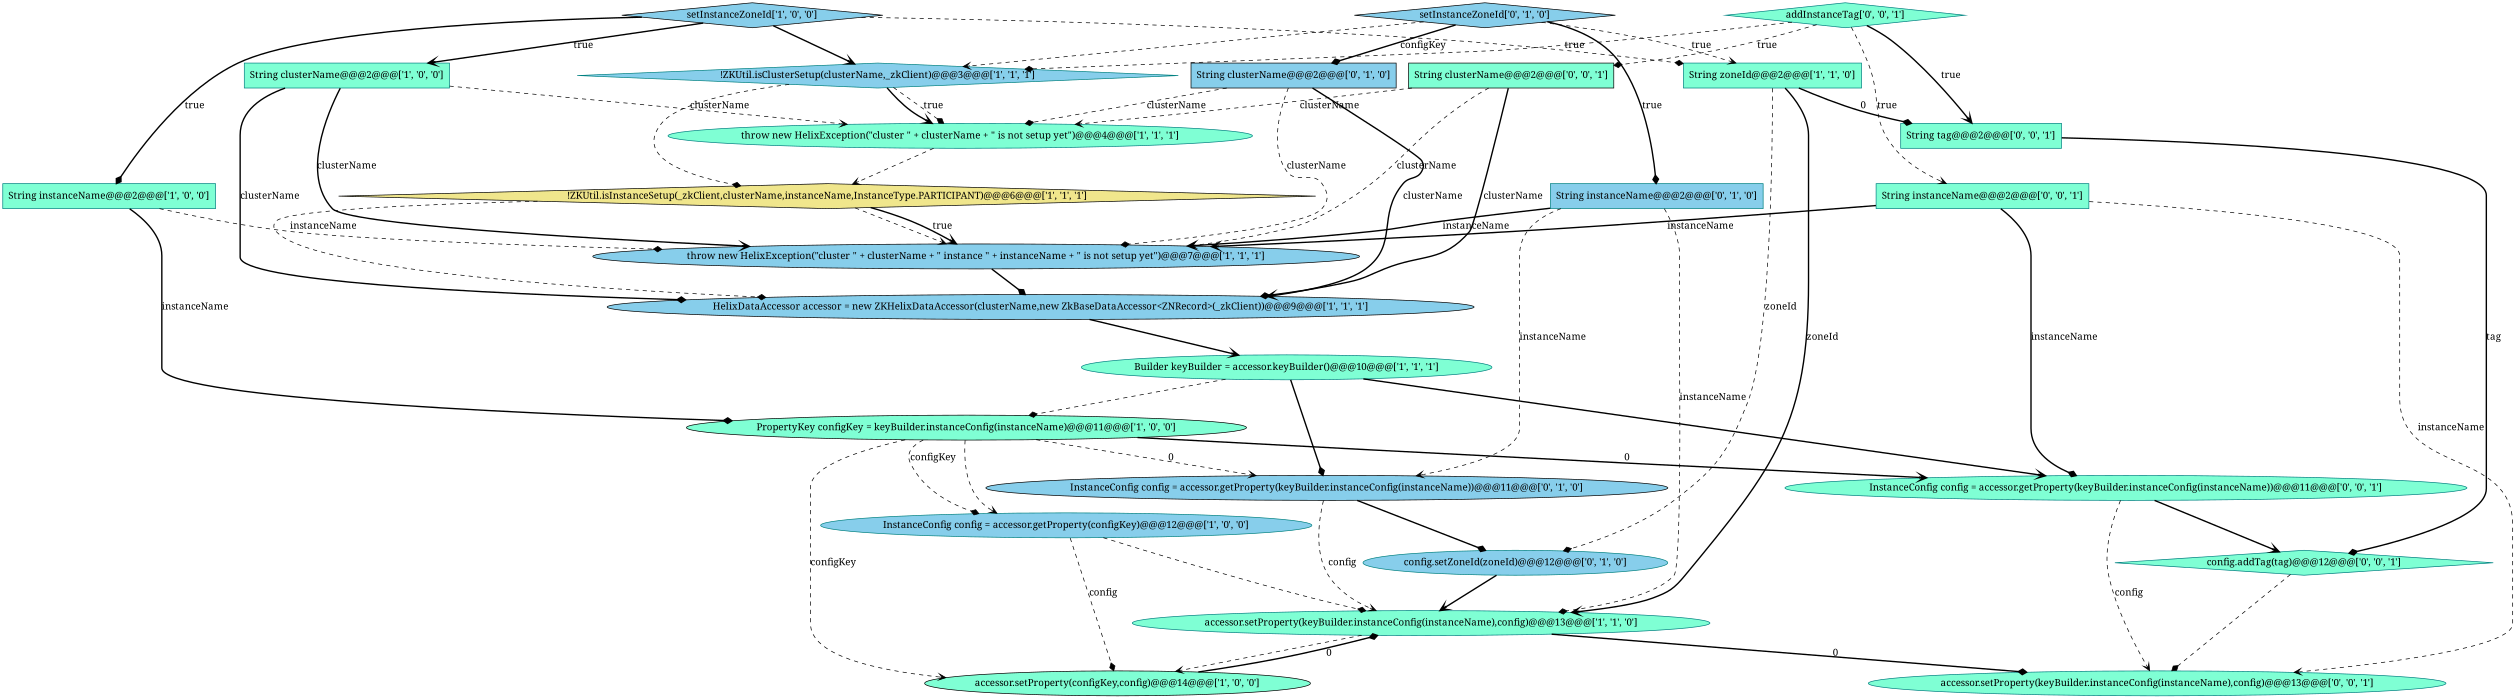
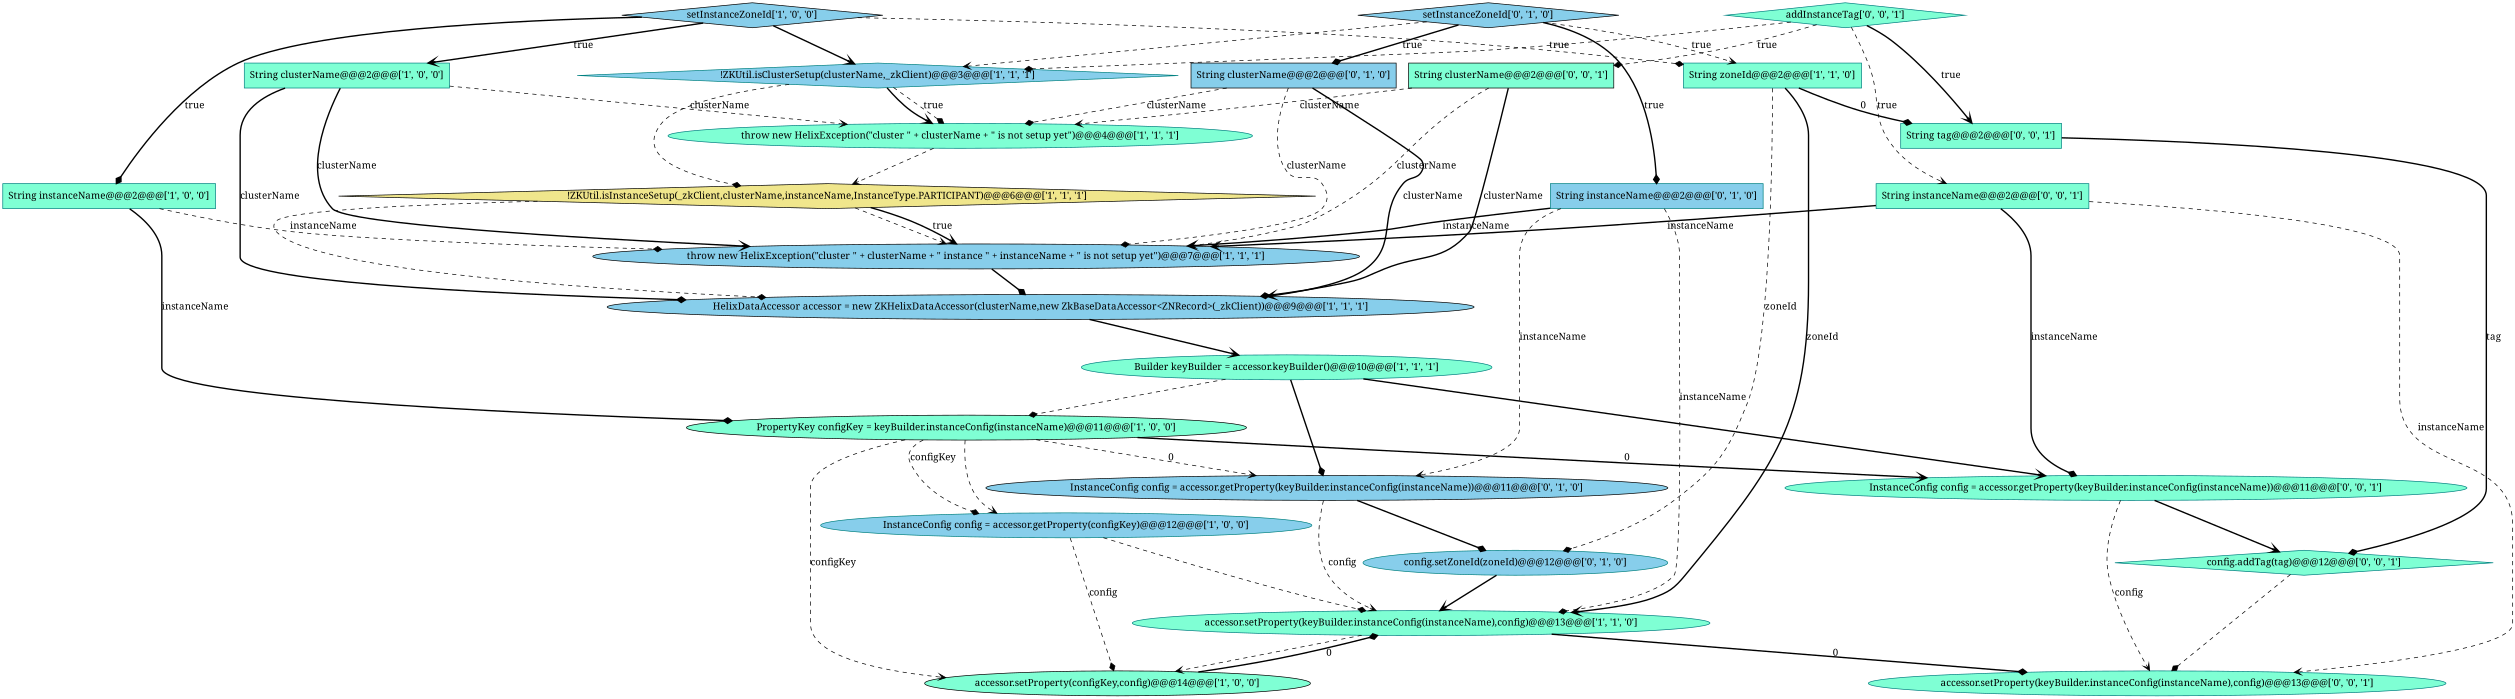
(1424, 45) -> (1412, 45)
